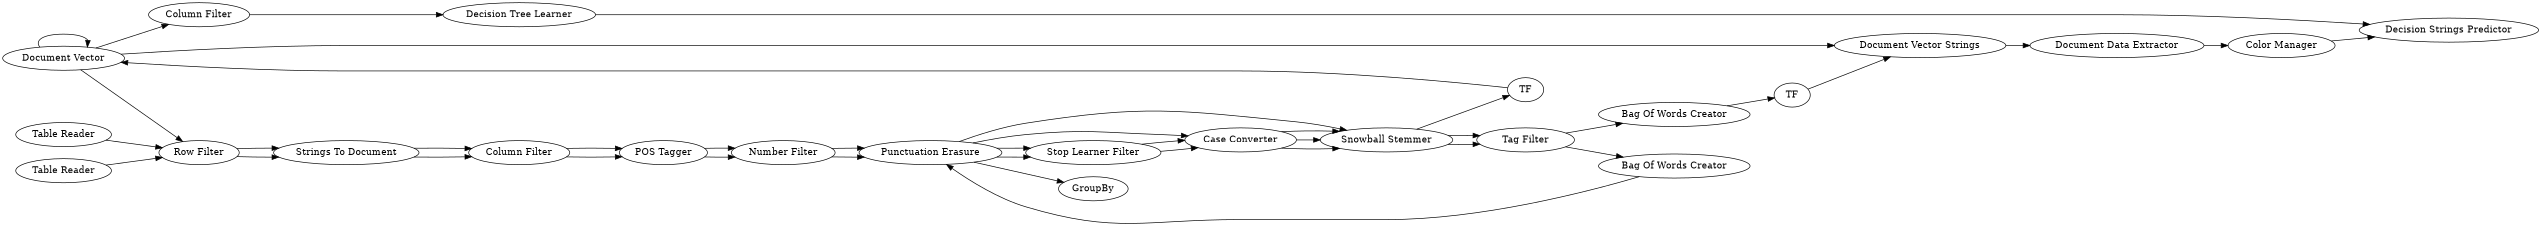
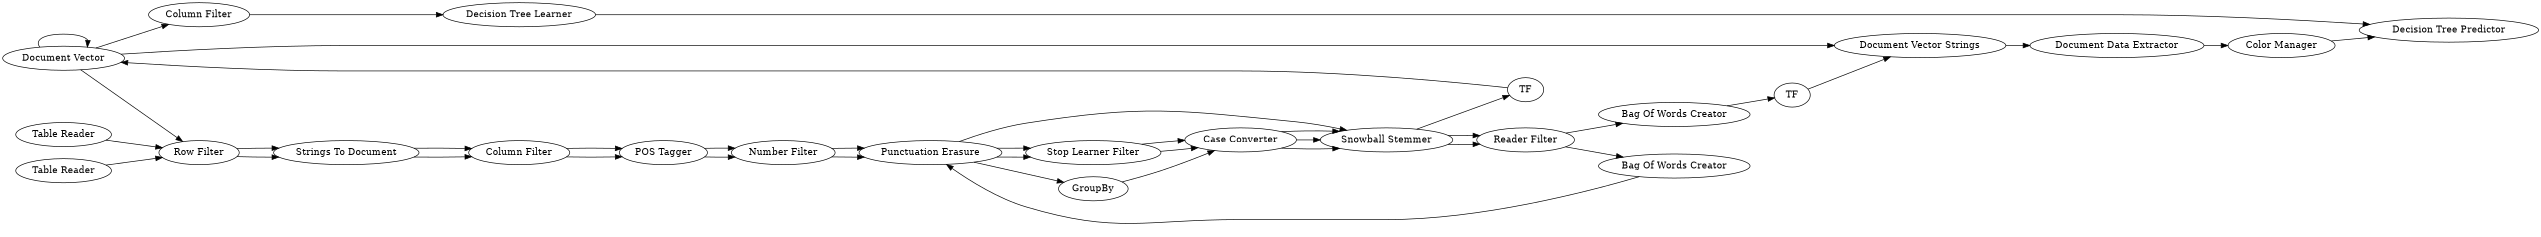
(2449, 30) -> (2449, 30)
(1077, 132) -> (1166, 169)
(1526, 140) -> (1526, 140)
